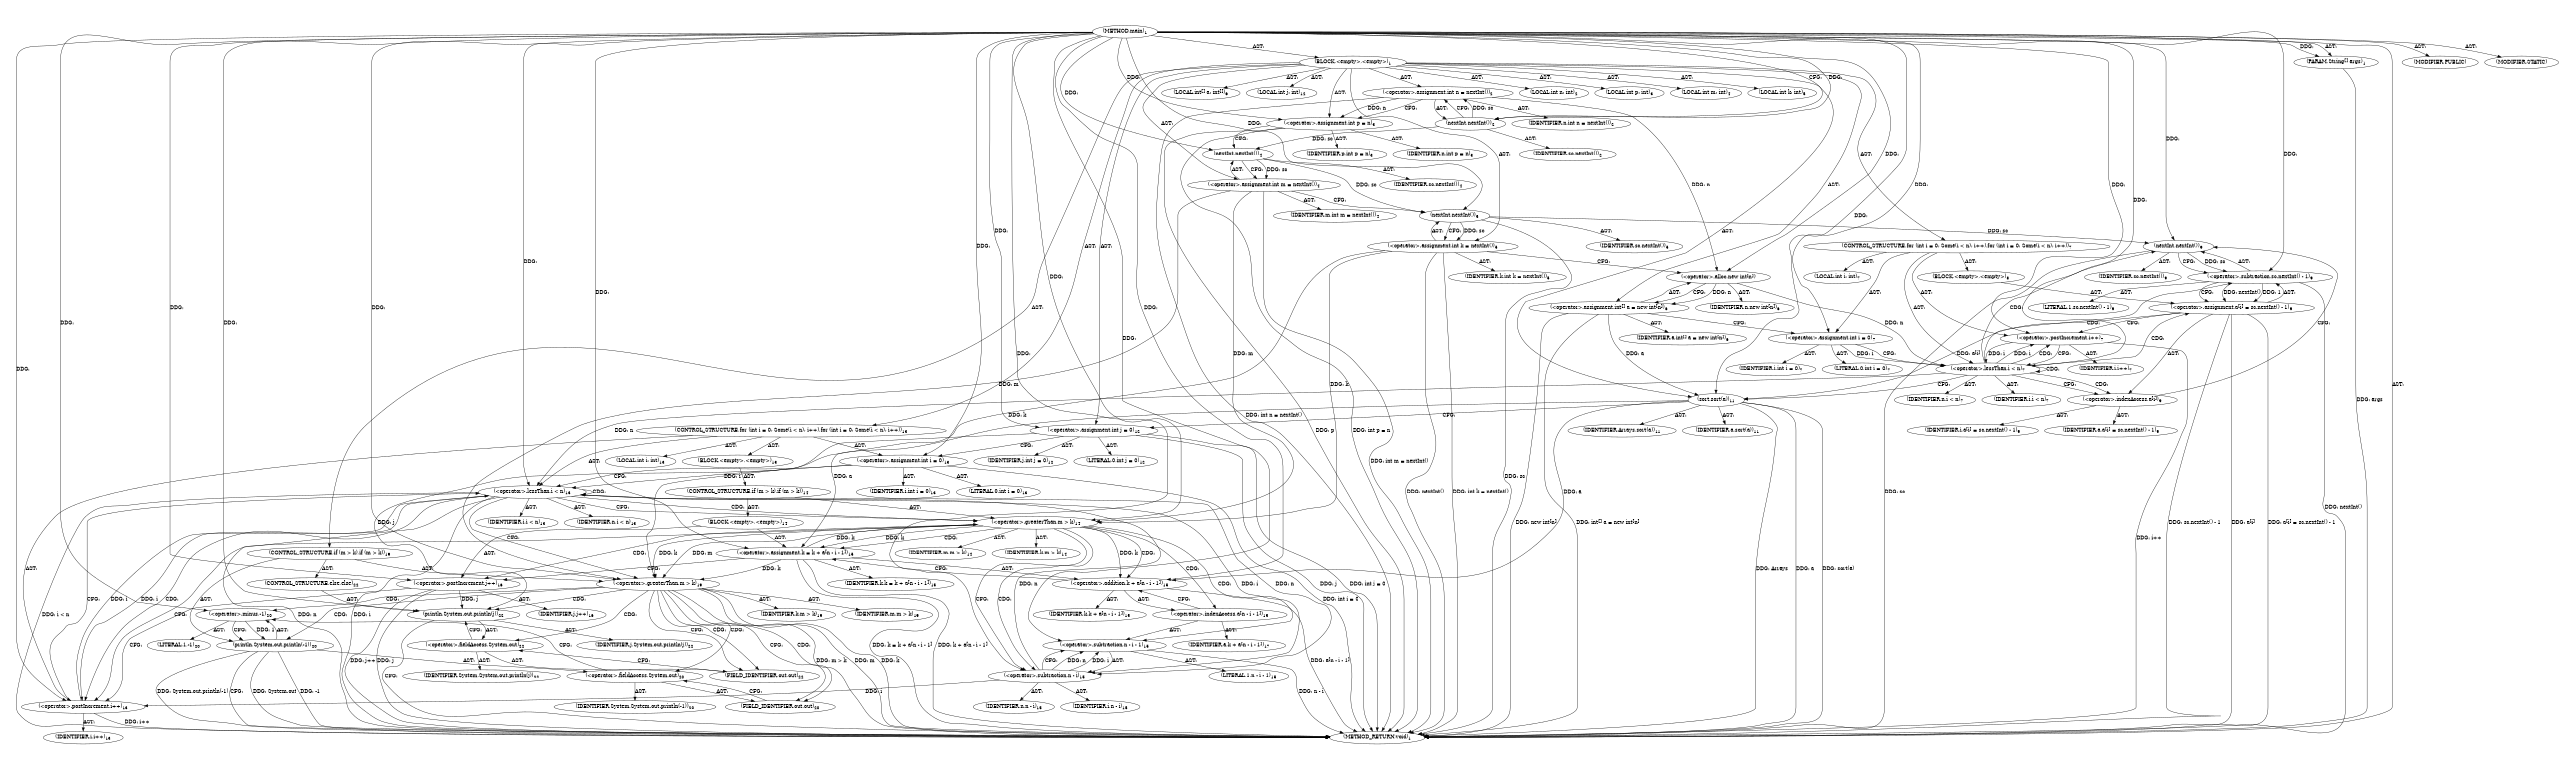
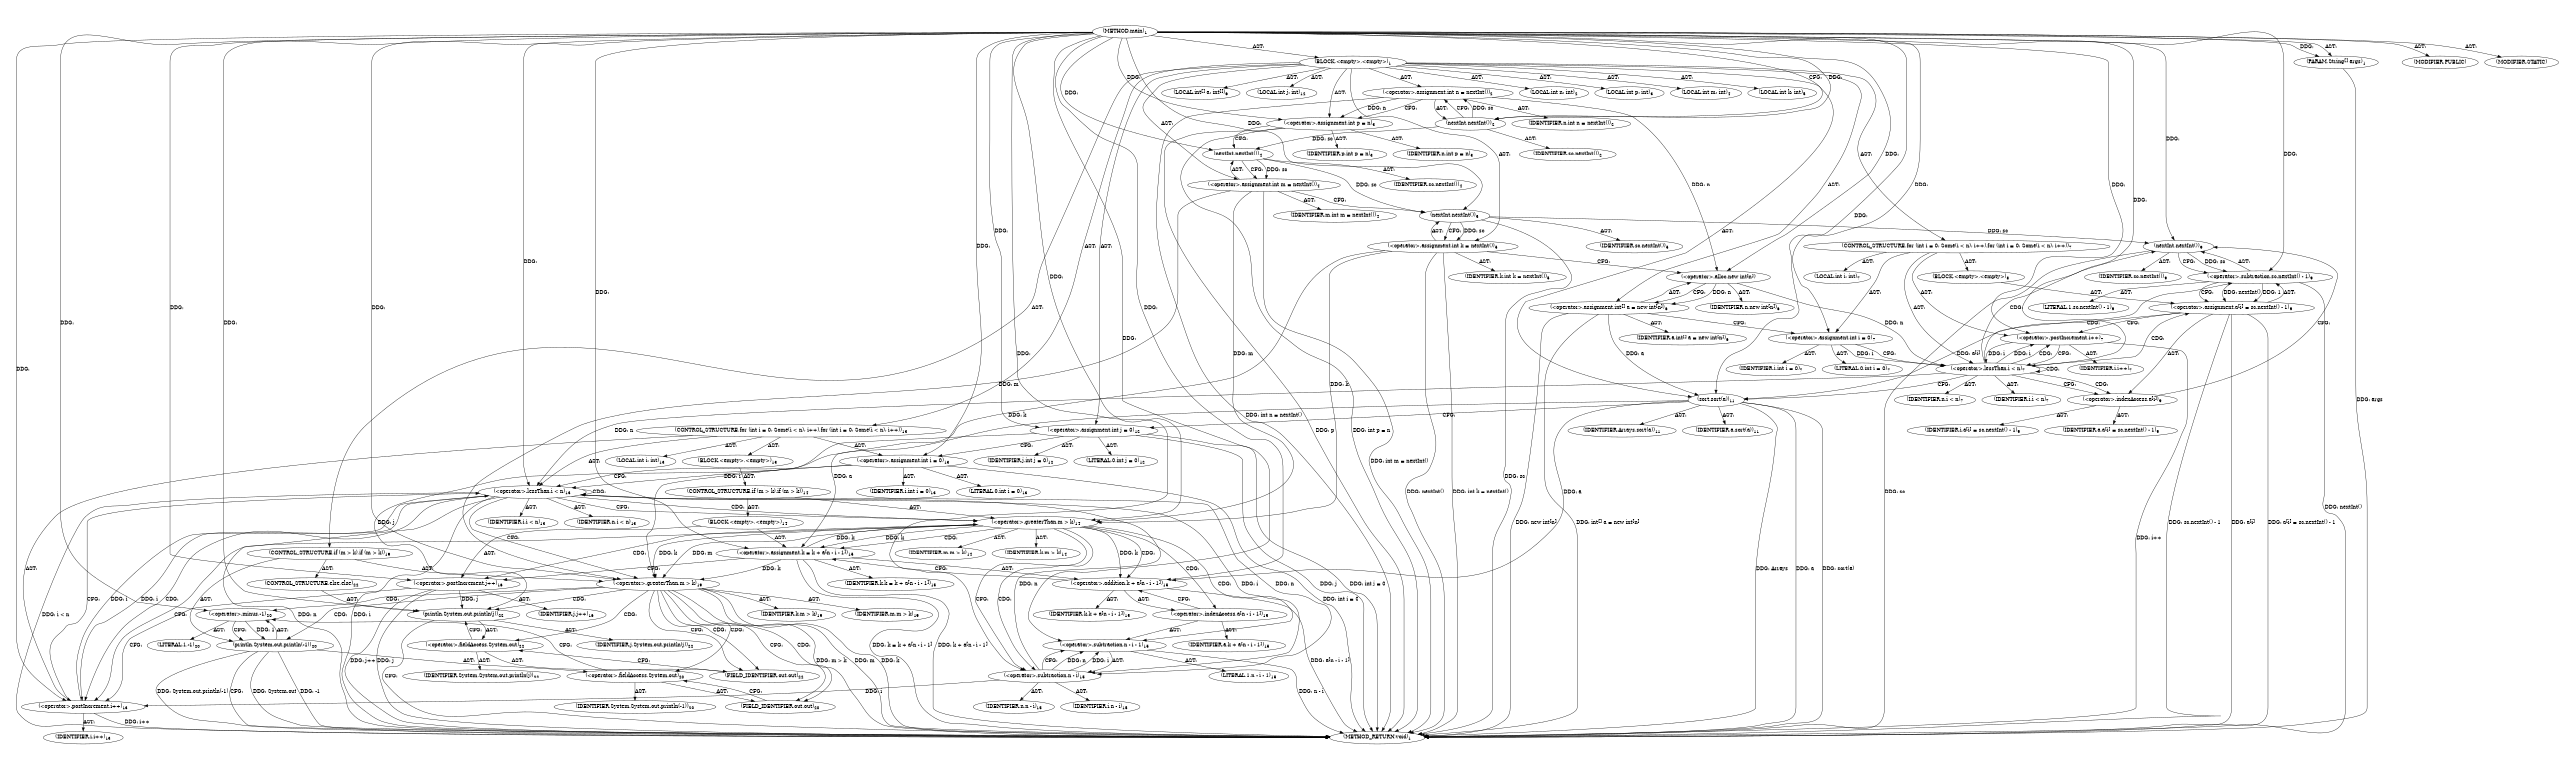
(2392, 246) -> none
(1267, 645) -> (1267, 645)
